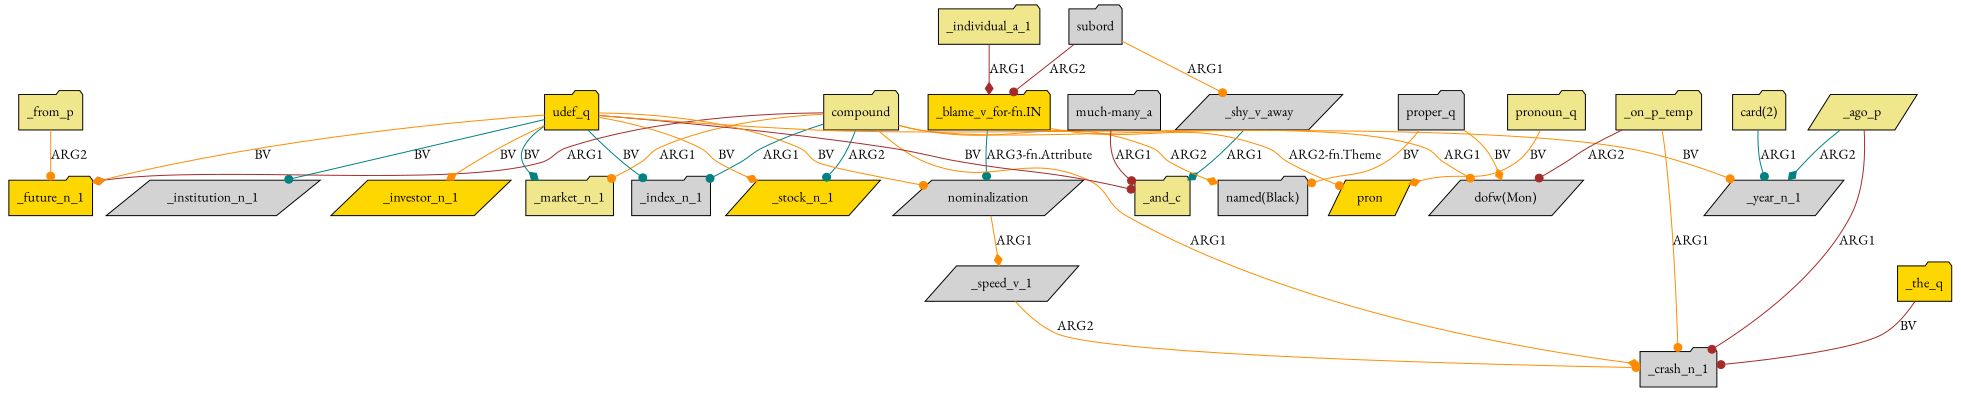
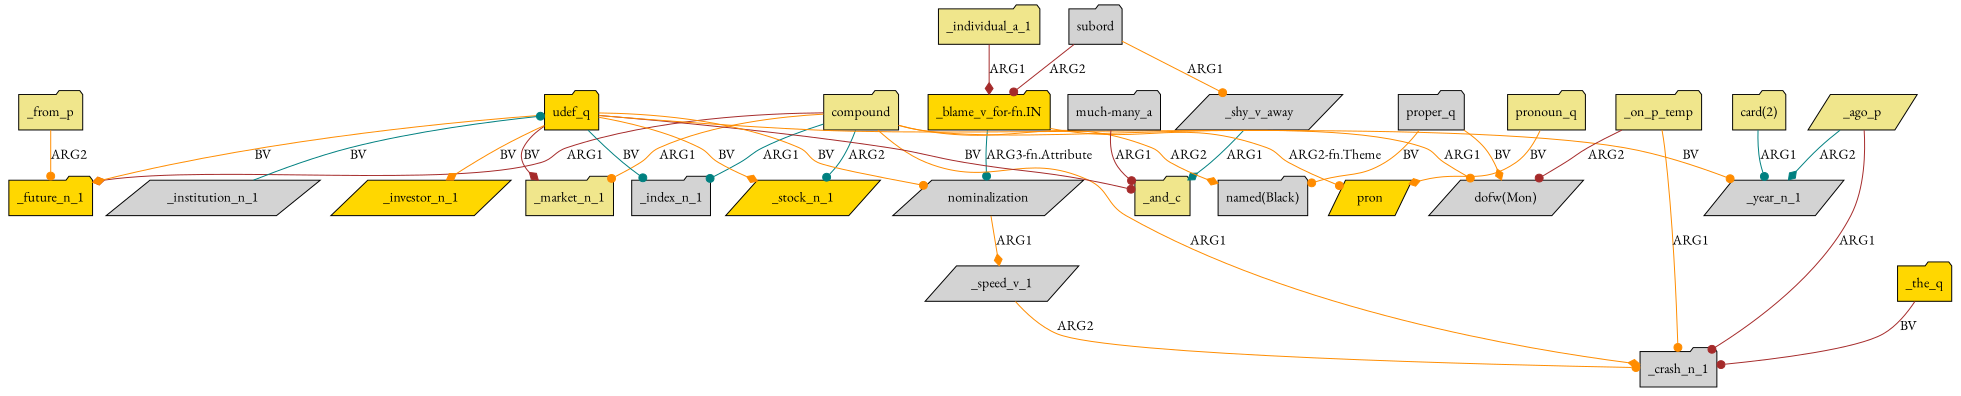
(524, 146) -> (524, 146)
(419, 149) -> (393, 138)
